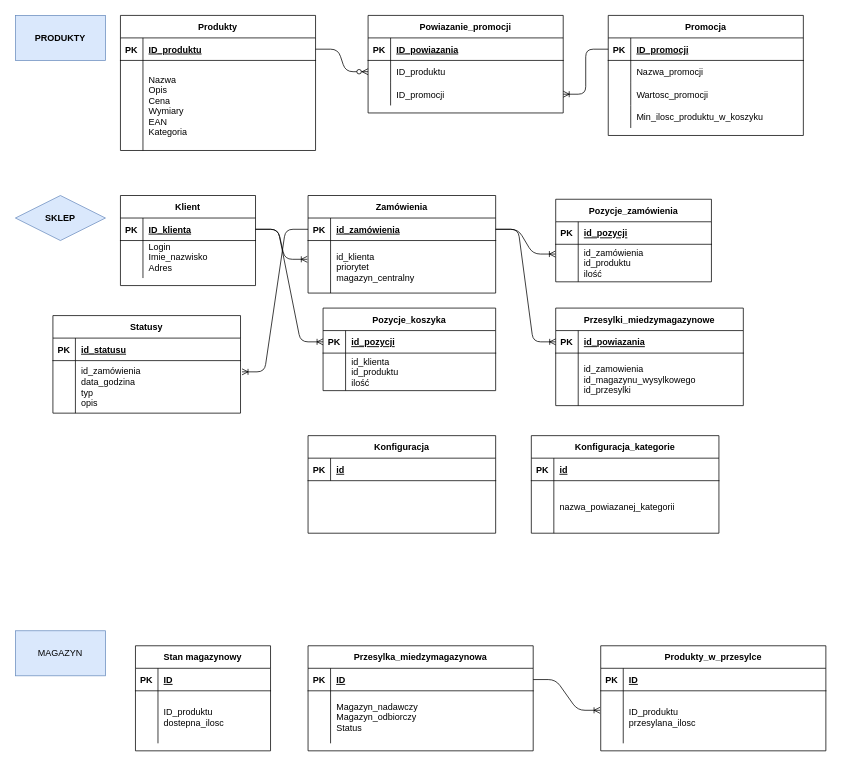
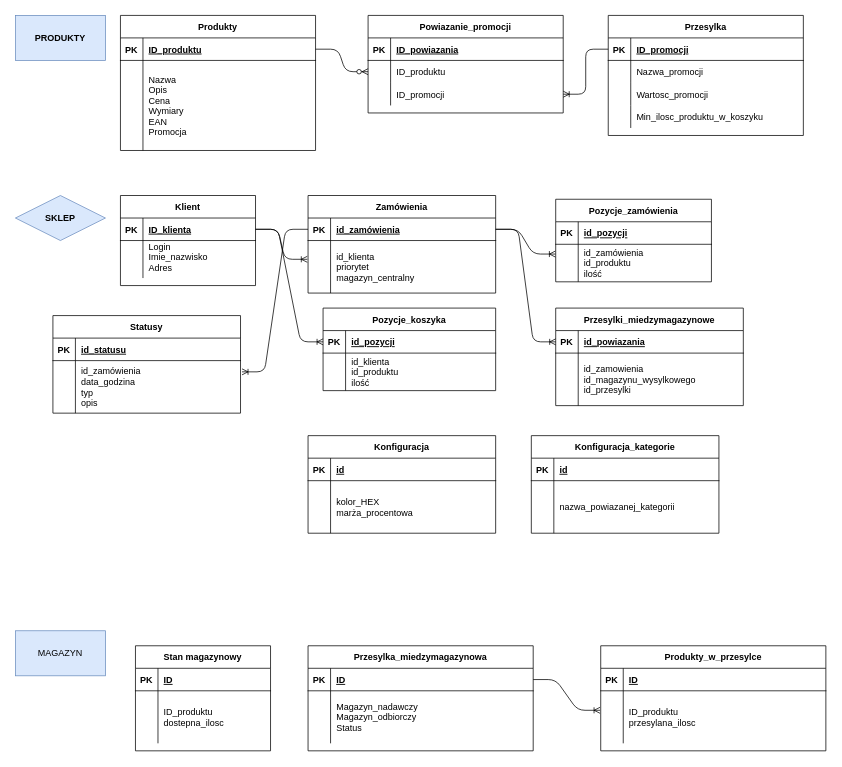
(705, 27) -> (705, 27)
(161, 80) -> (161, 80)
none -> (413, 507)
